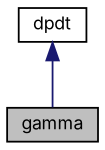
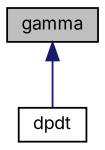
(53, 84) -> (53, 84)
